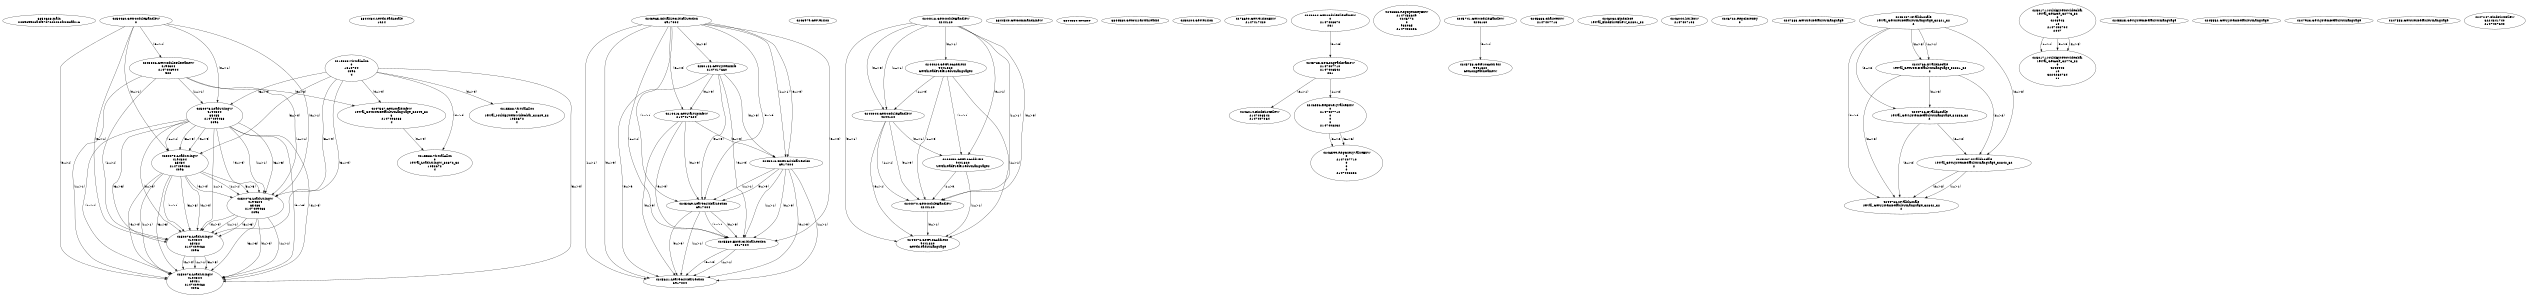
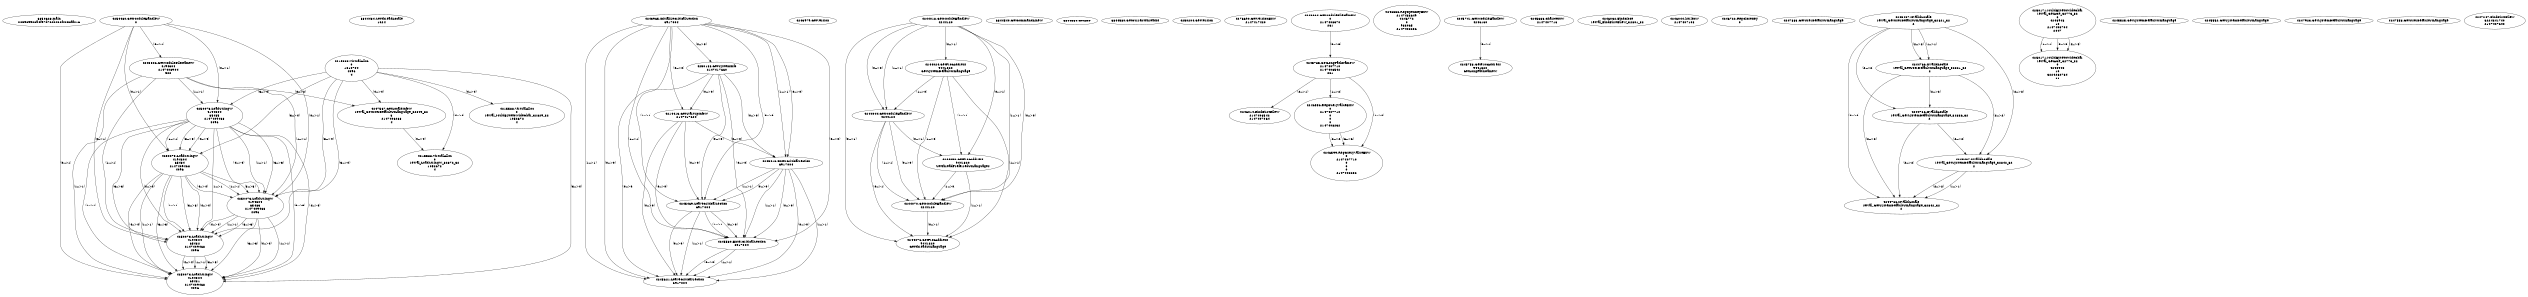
(946, 68) -> (946, 68)
none -> (1372, 108)
